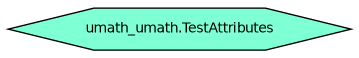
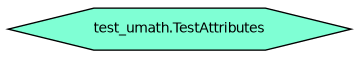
(180, 29) -> (180, 29)
